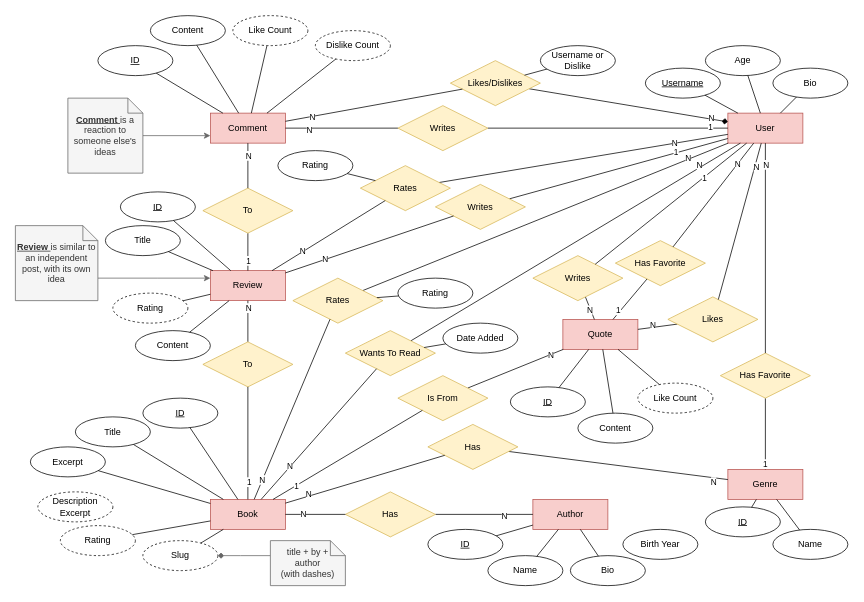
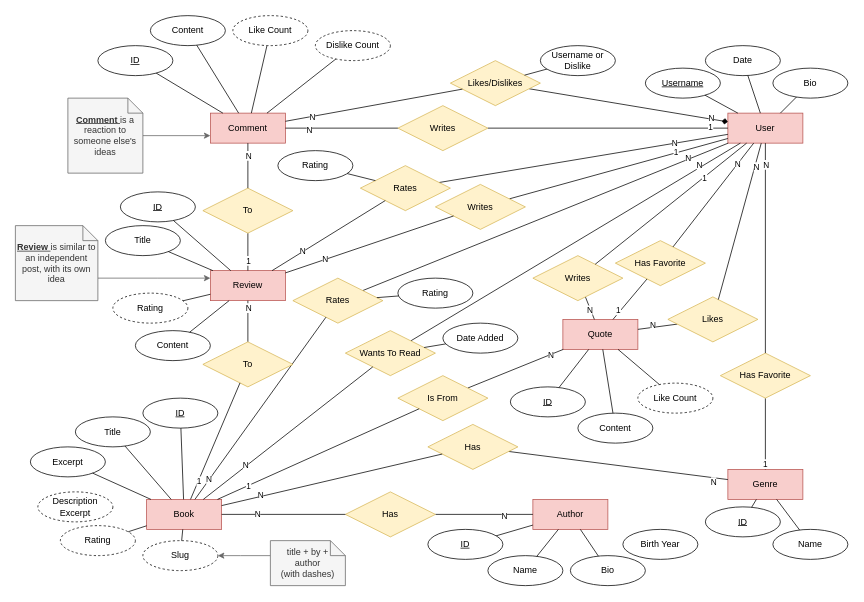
(743, 60) -> (743, 60)
(248, 514) -> (184, 514)
(225, 555) -> (224, 555)
